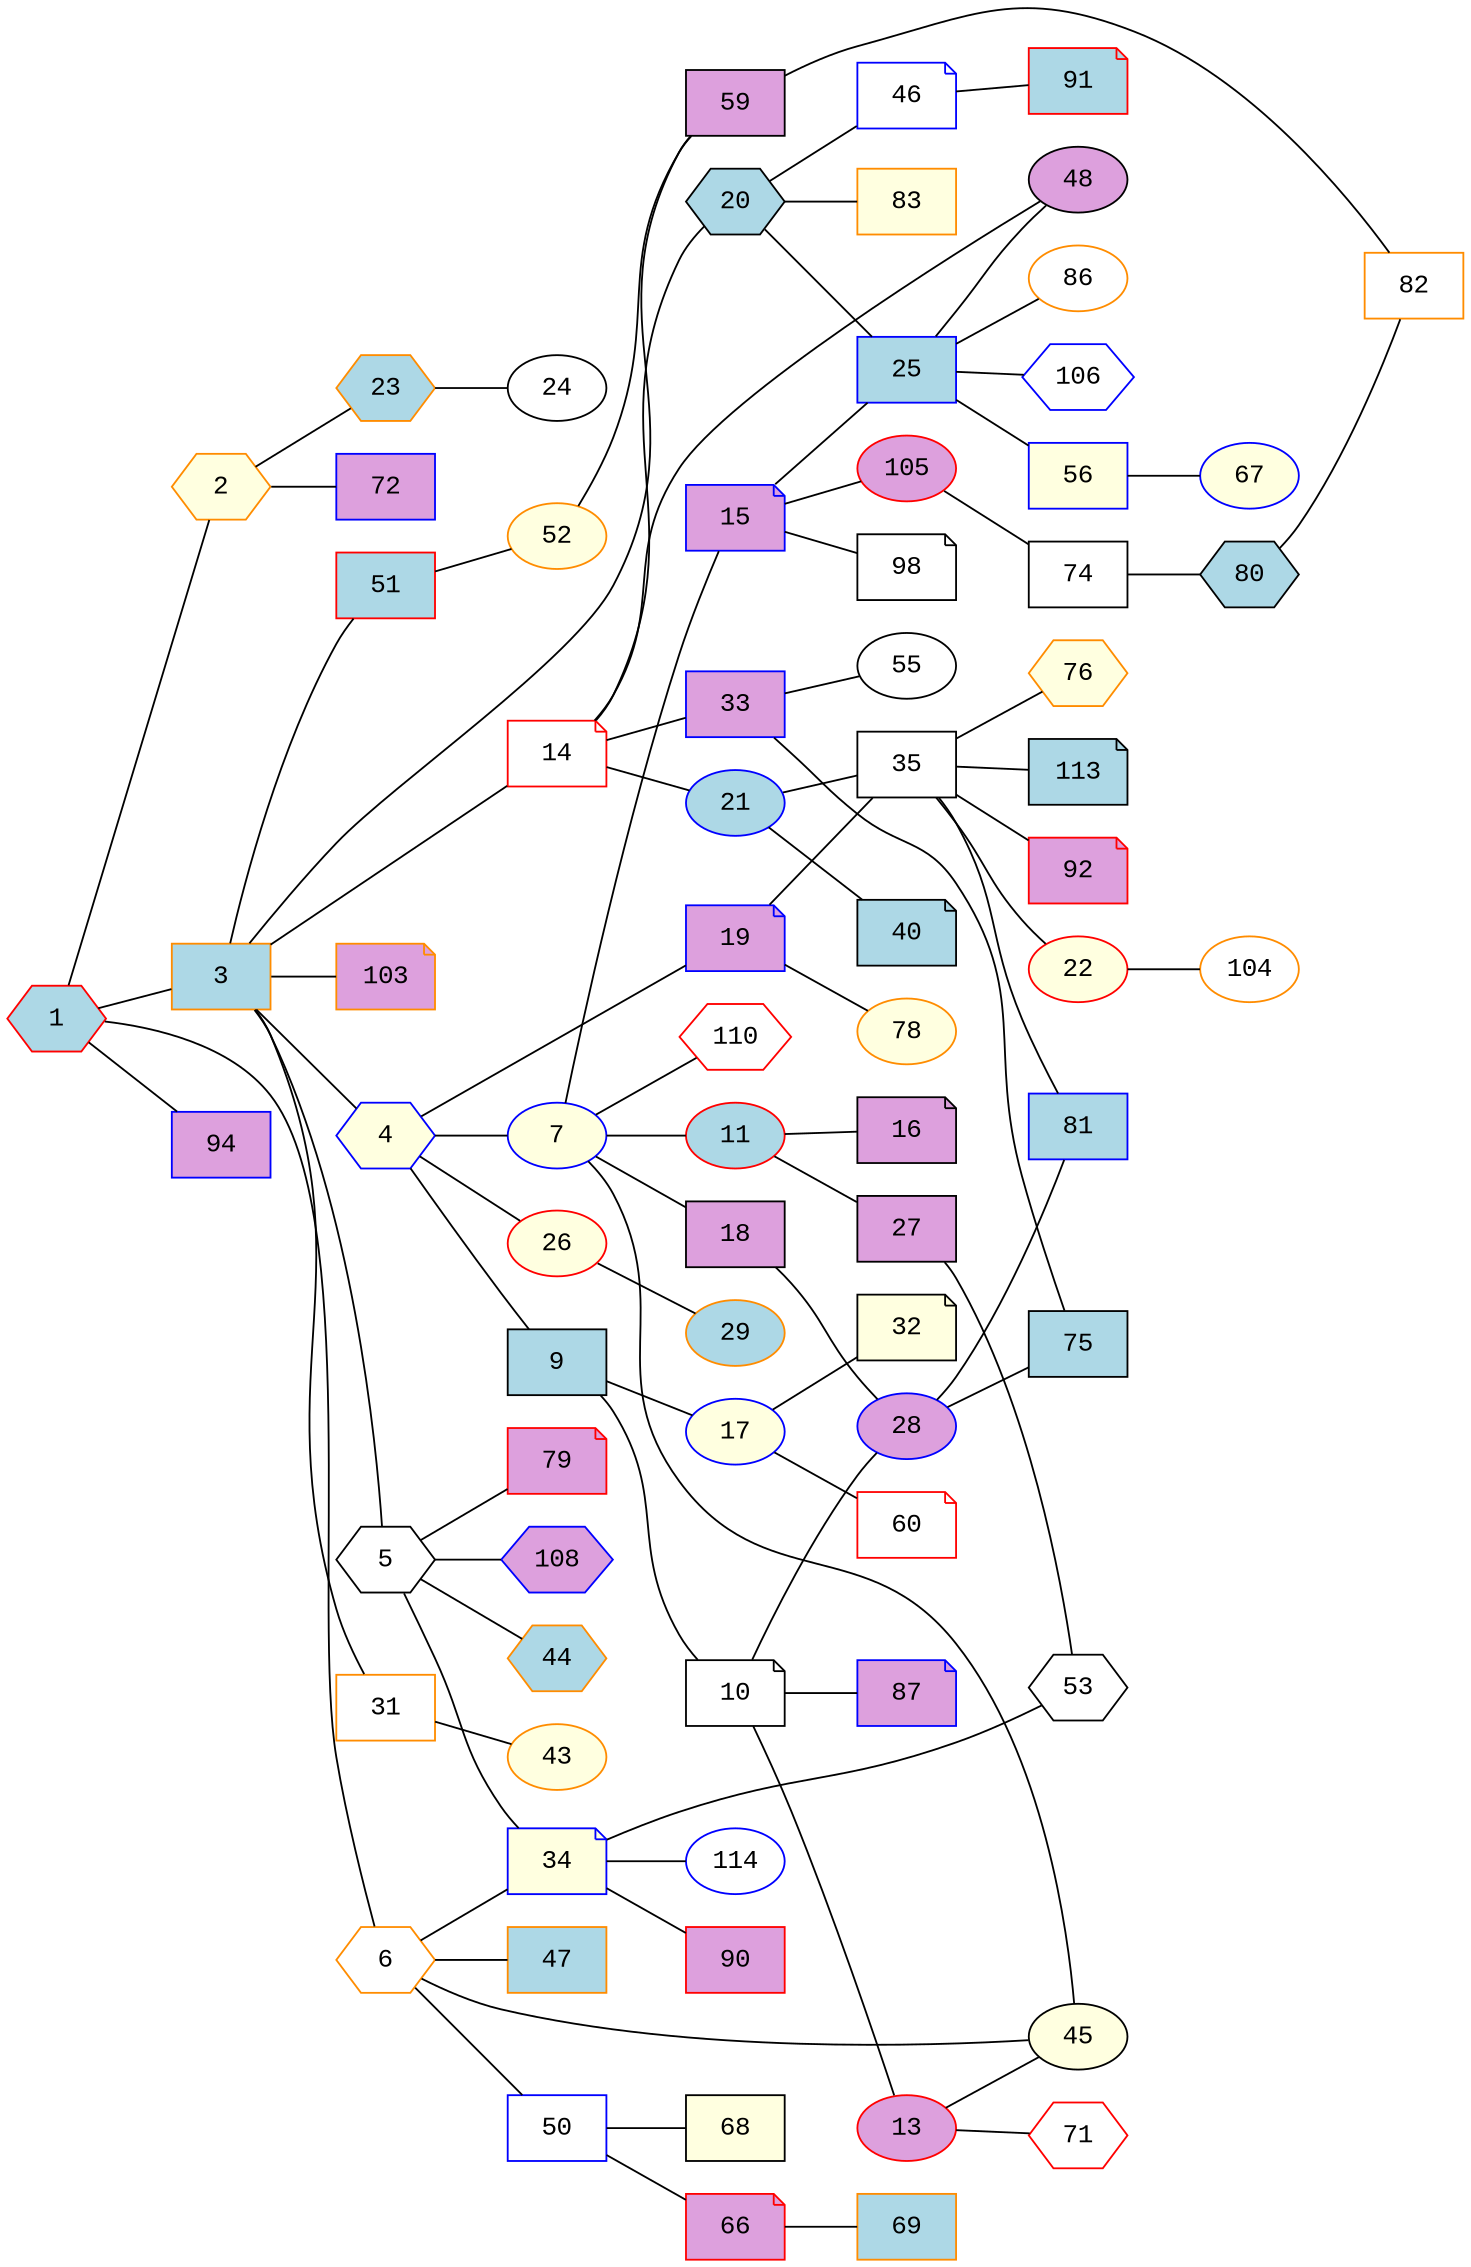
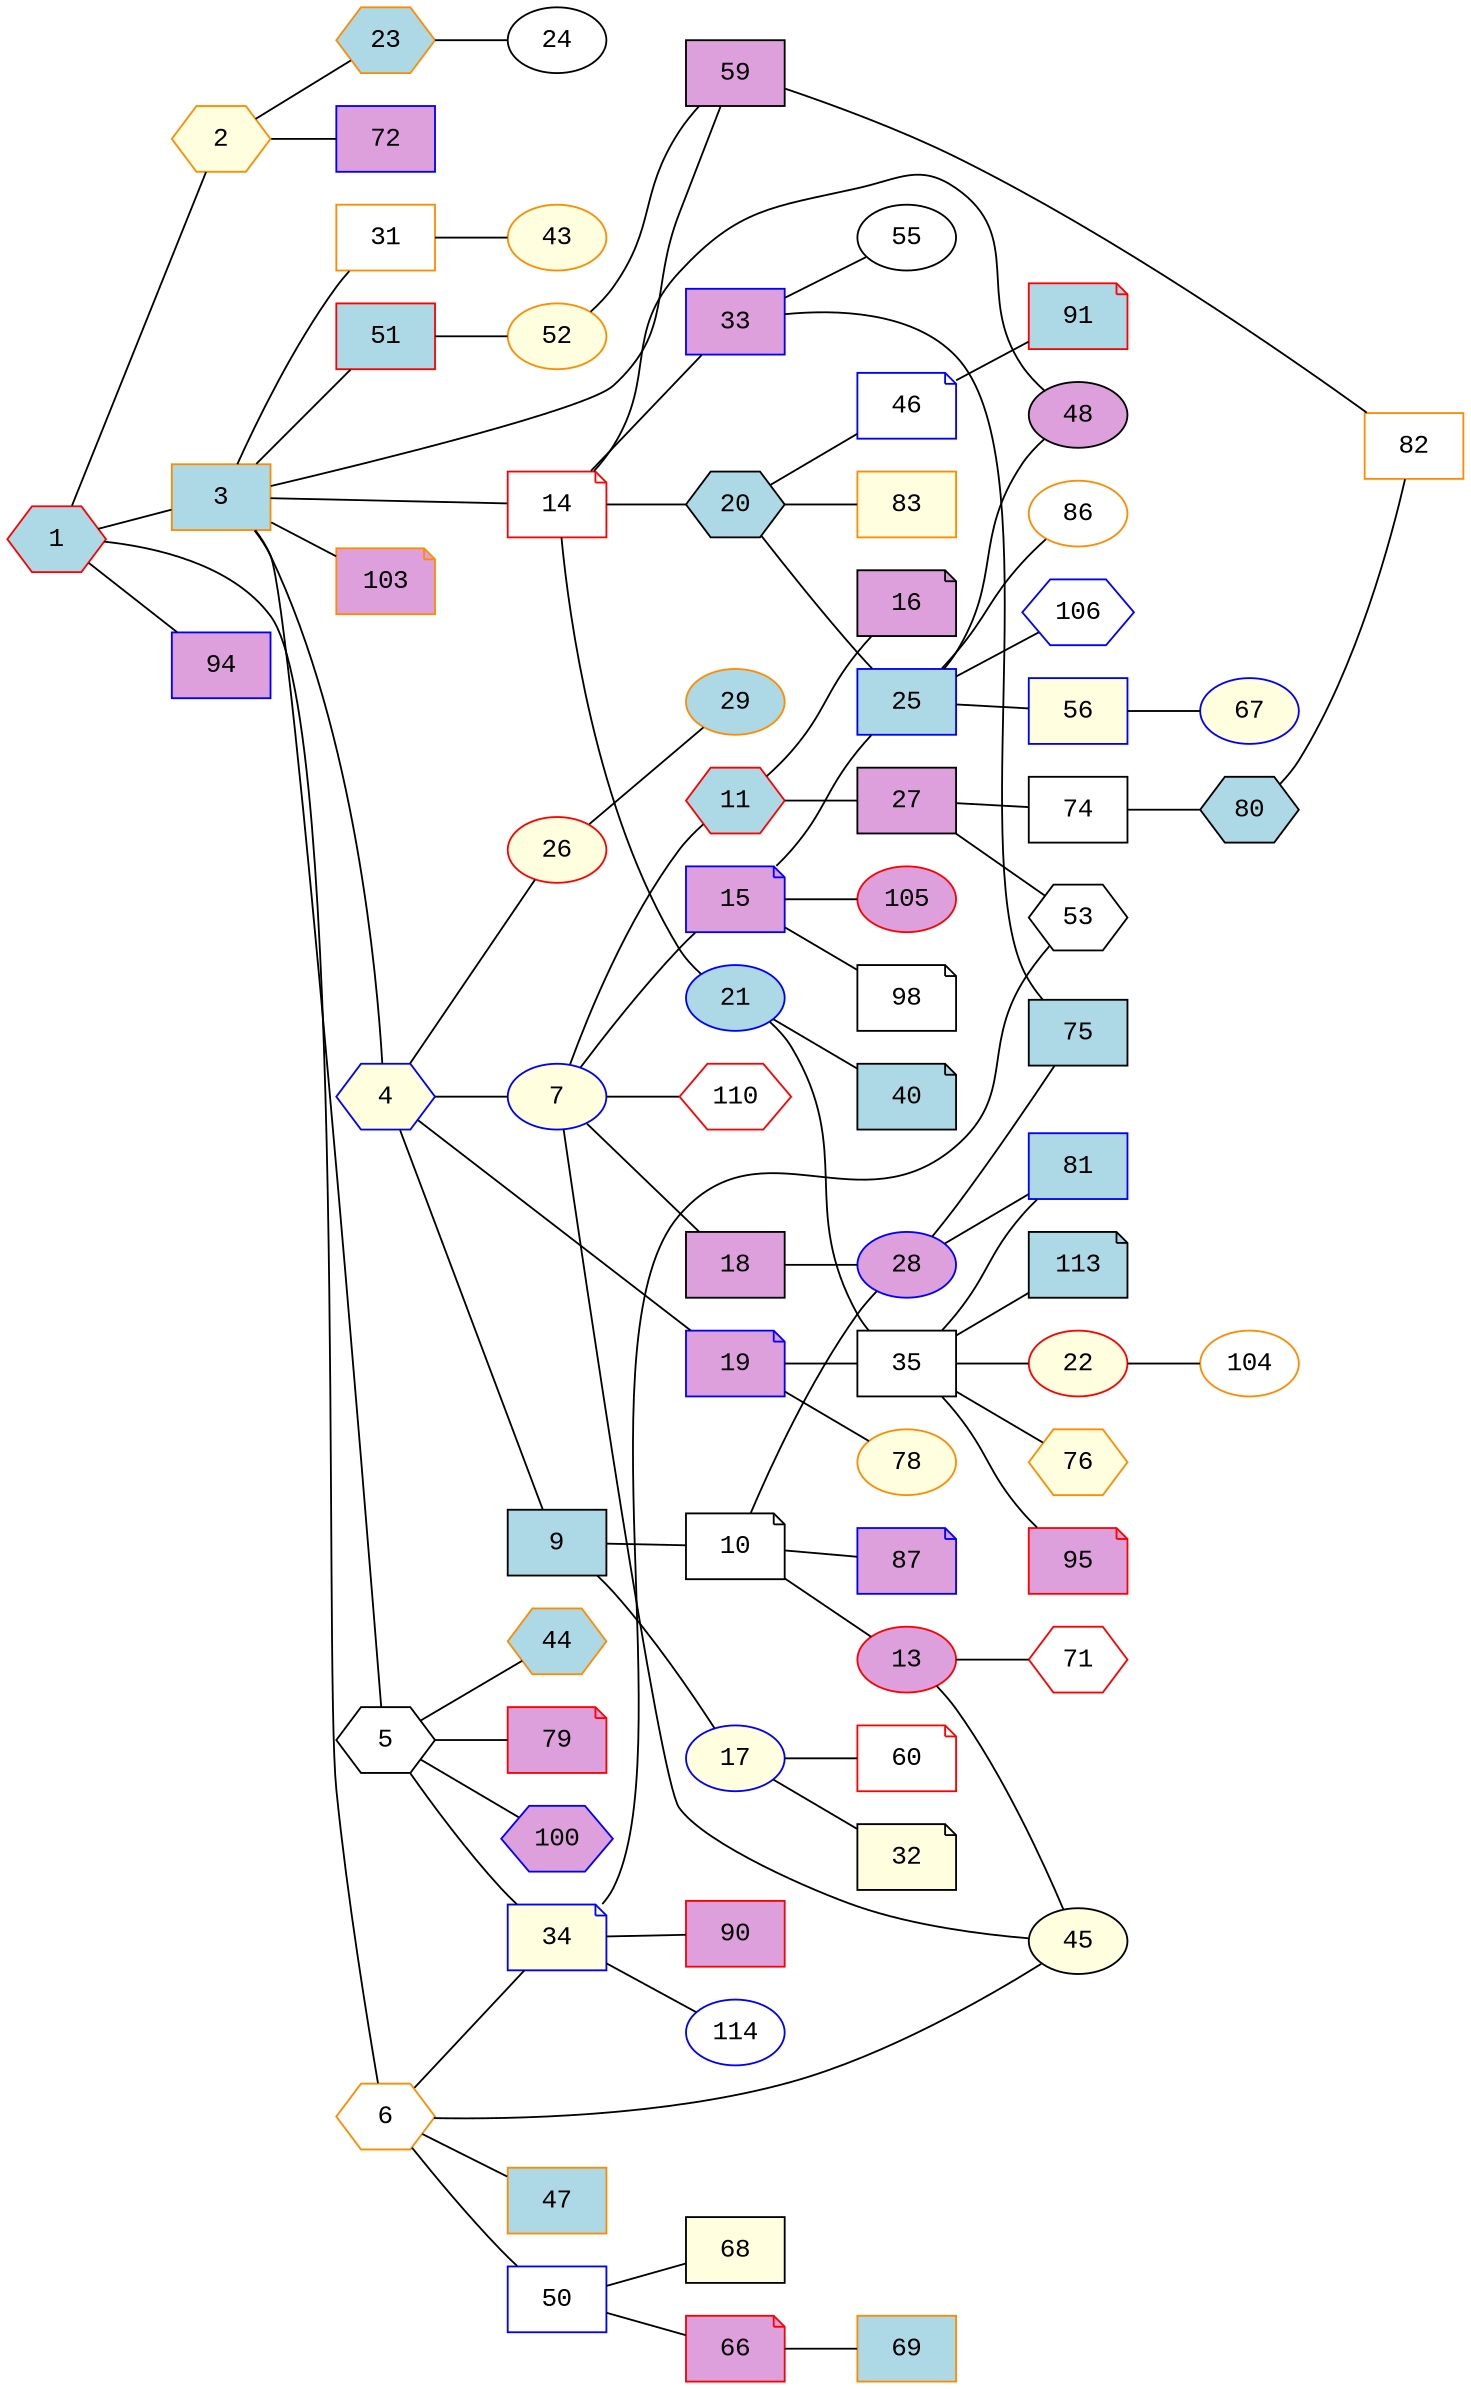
(986, 518) -> (991, 805)
(1078, 871) -> (1078, 1561)
(735, 1136) -> (735, 801)
(557, 1560) -> (557, 1839)
